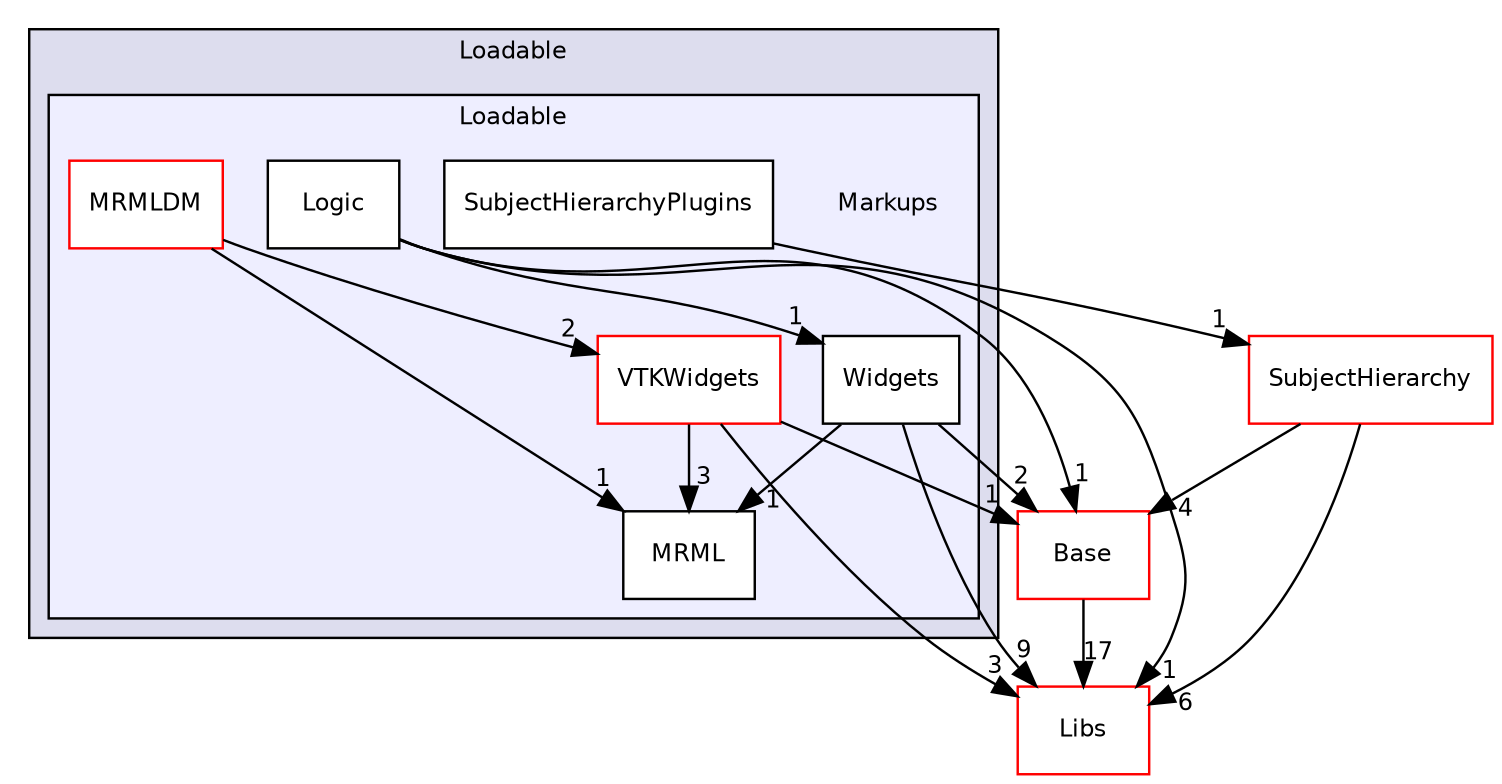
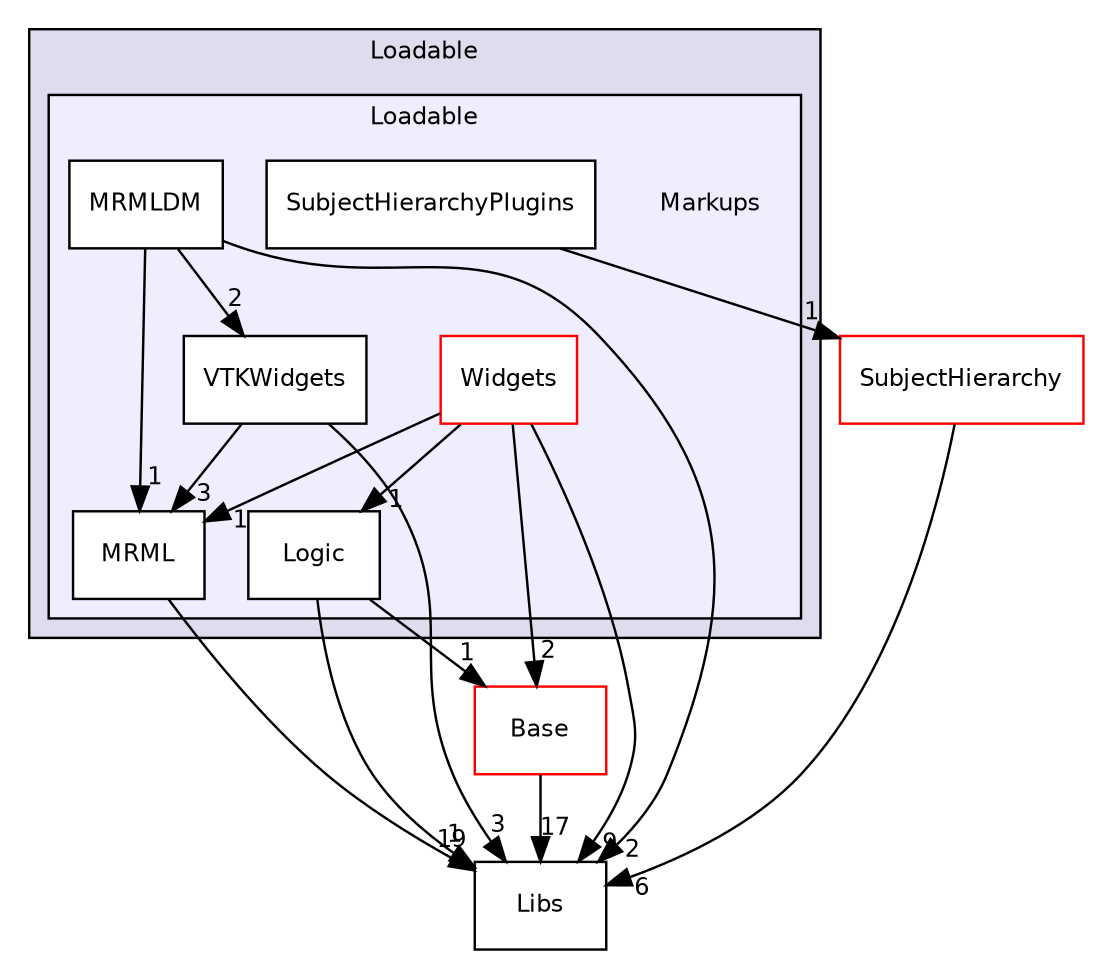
(146, 205) -> (146, 205)
(599, 290) -> (420, 460)
(689, 380) -> (275, 380)
(891, 380) -> (509, 380)
none -> (652, 401)
(1236, 462) -> none
(888, 468) -> none
(1083, 730) -> (541, 906)
none -> (295, 746)
